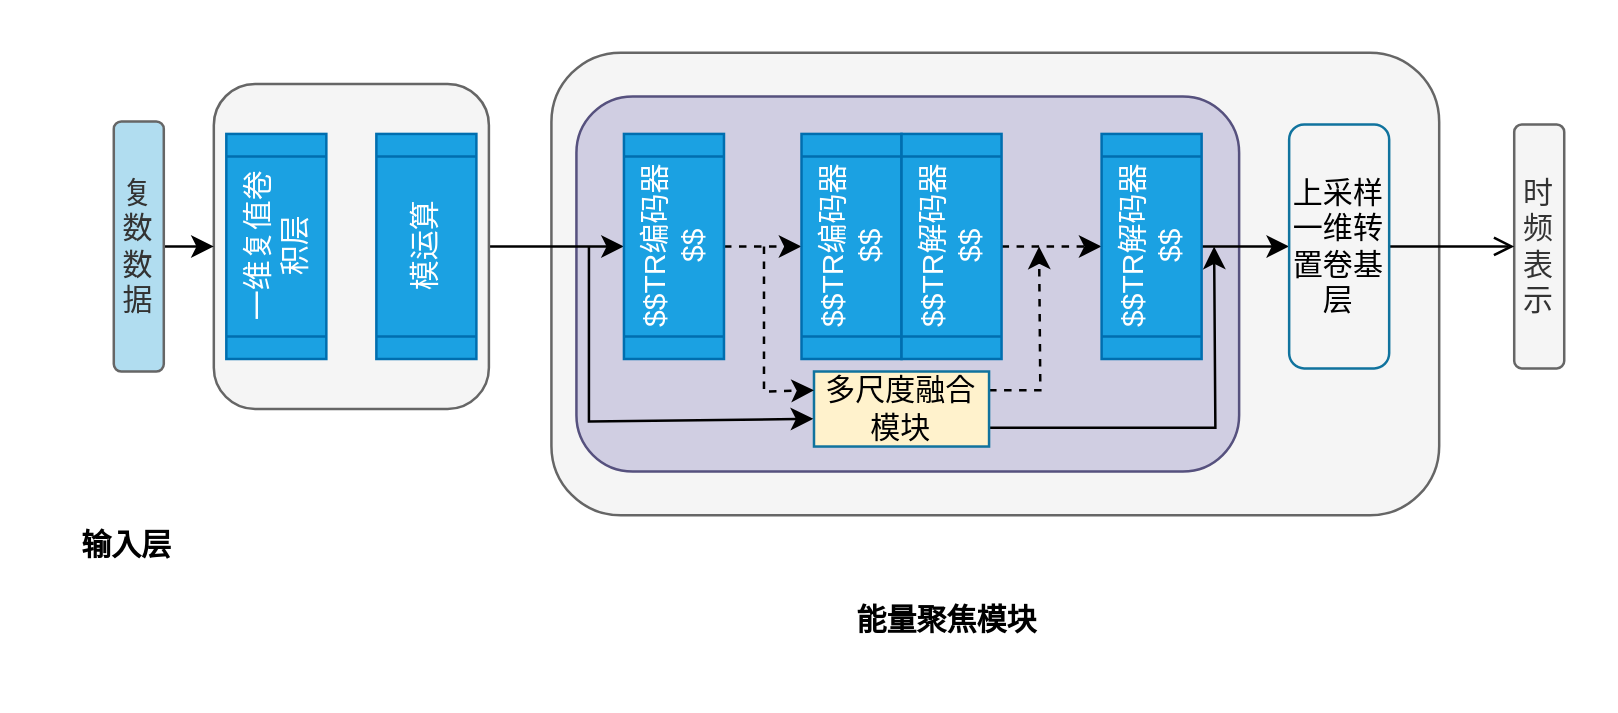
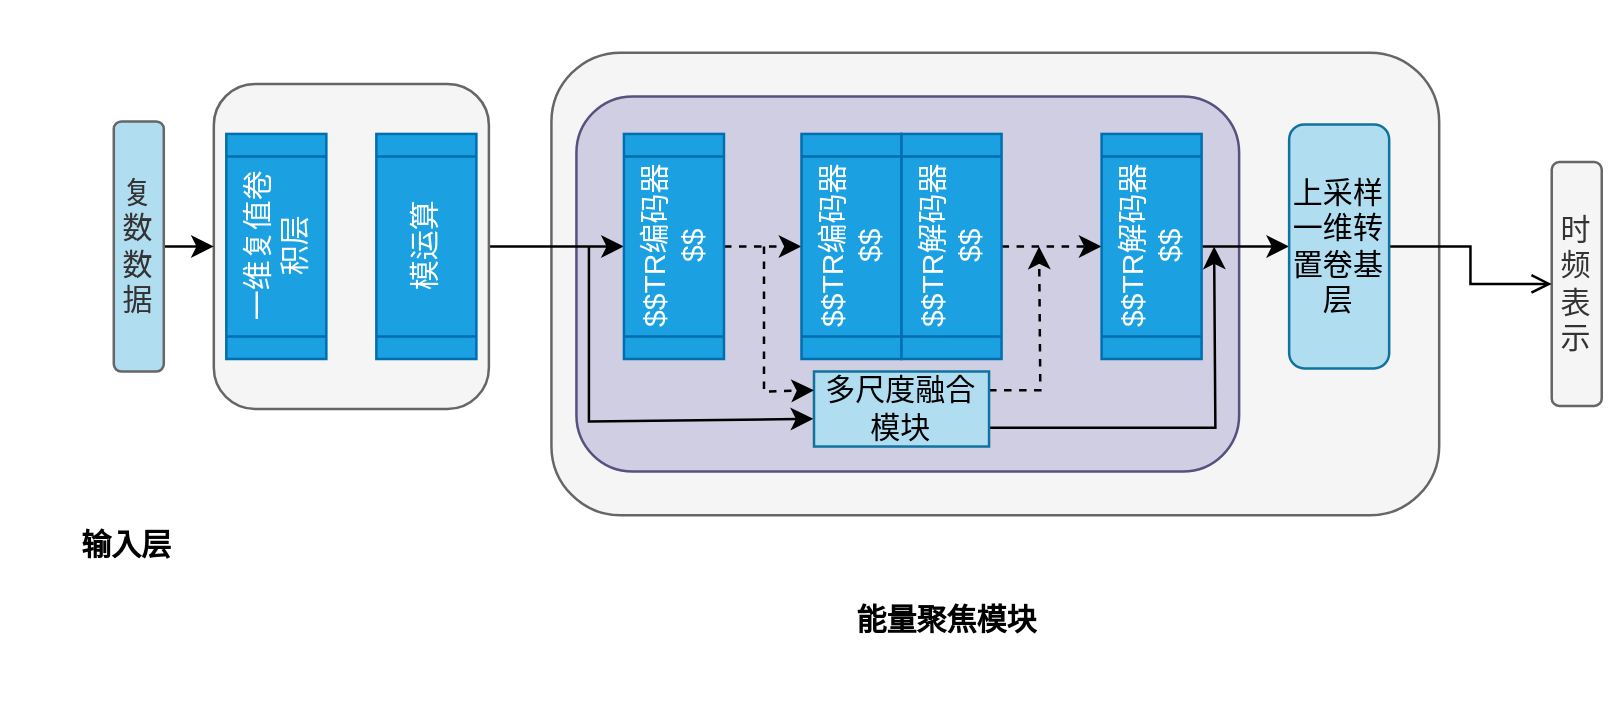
(1339, 246) -> (1339, 246)
(1539, 246) -> (1576, 284)
(901, 409) -> (901, 409)
